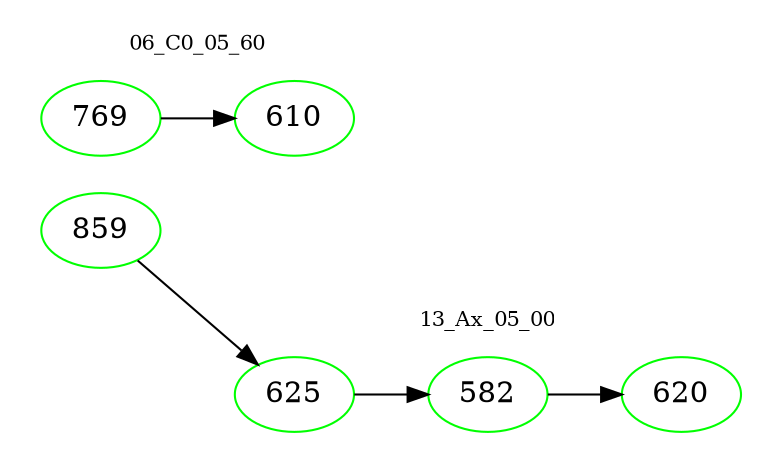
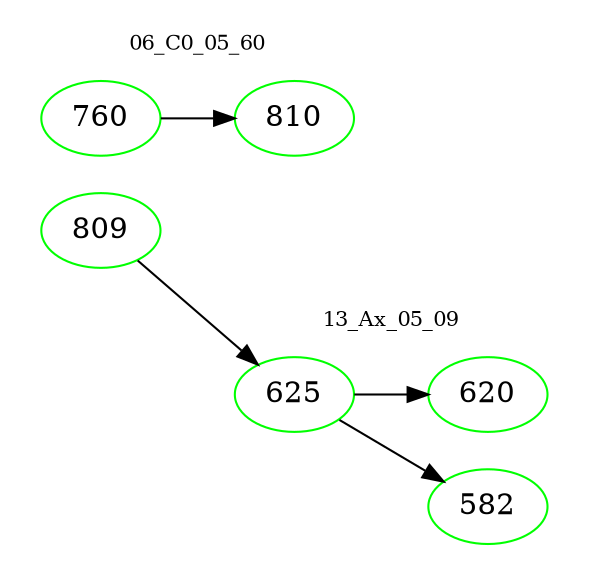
(101, 118) -> (101, 118)
(294, 118) -> (294, 118)
(101, 230) -> (101, 230)
(488, 321) -> (391, 321)
(574, 395) -> (381, 395)
